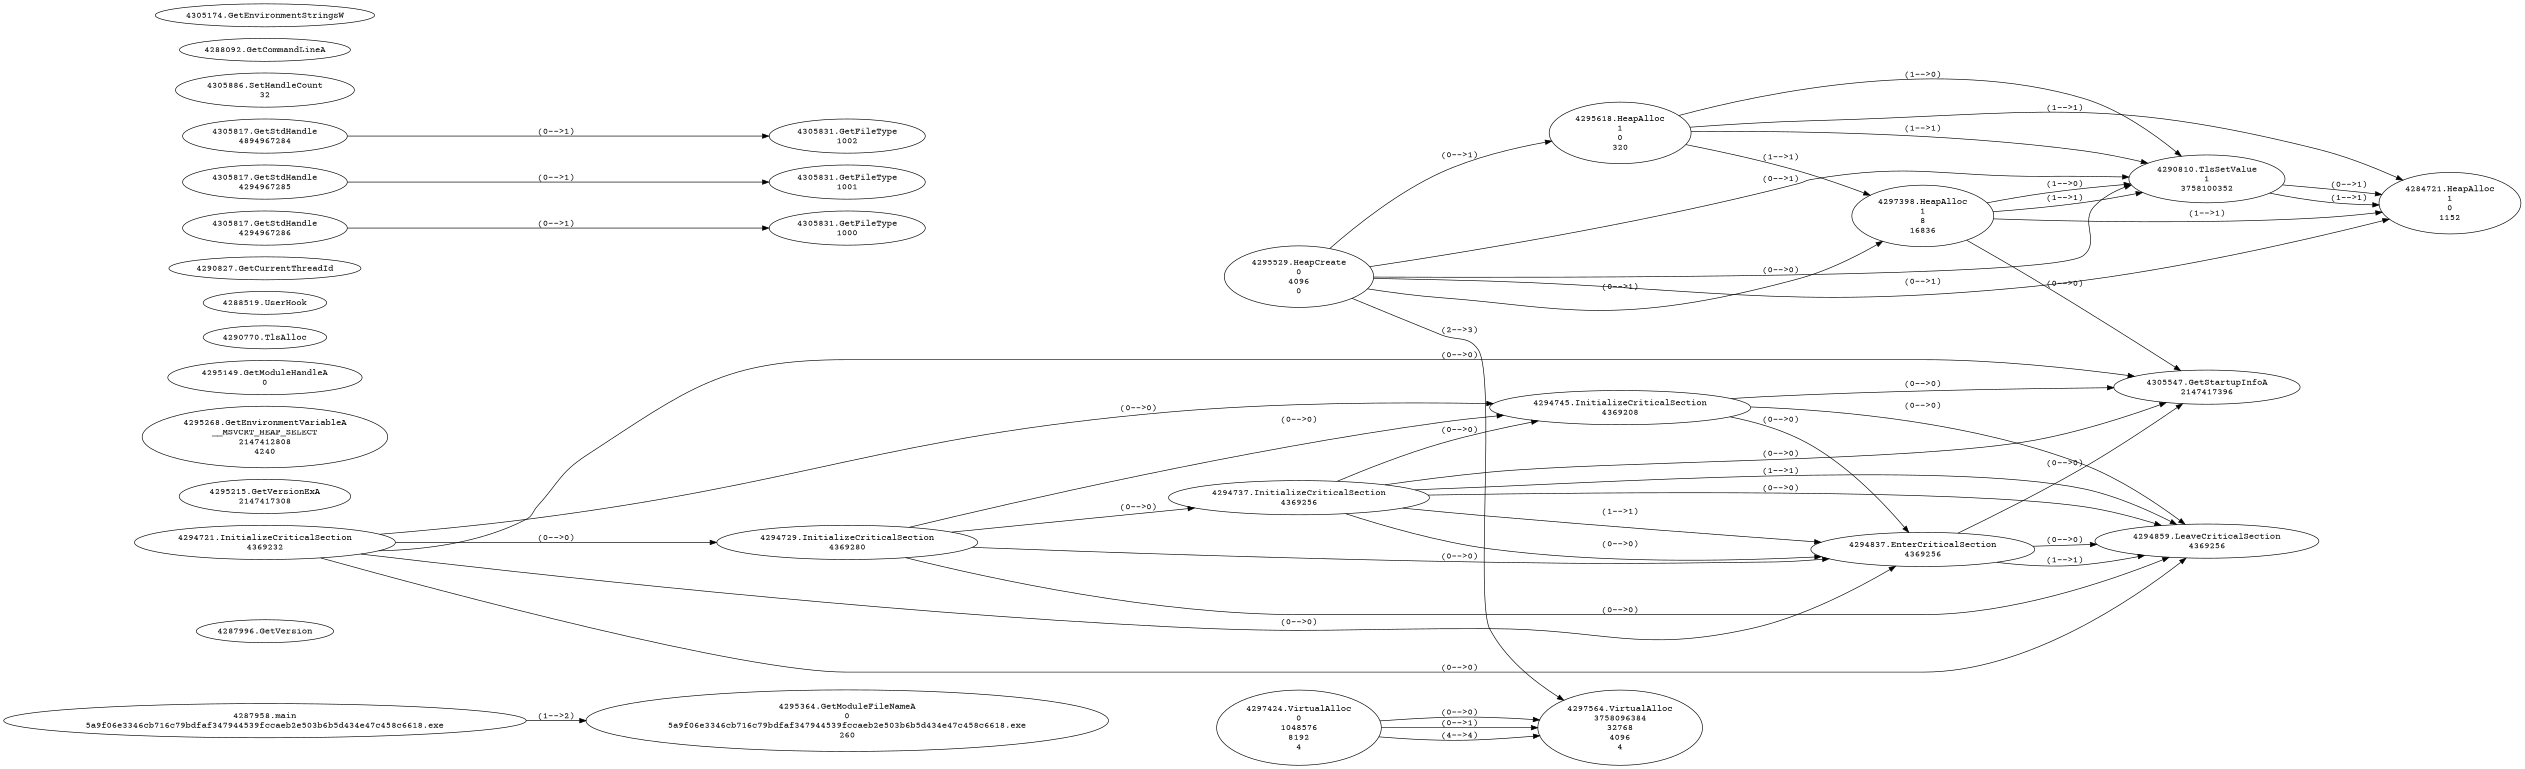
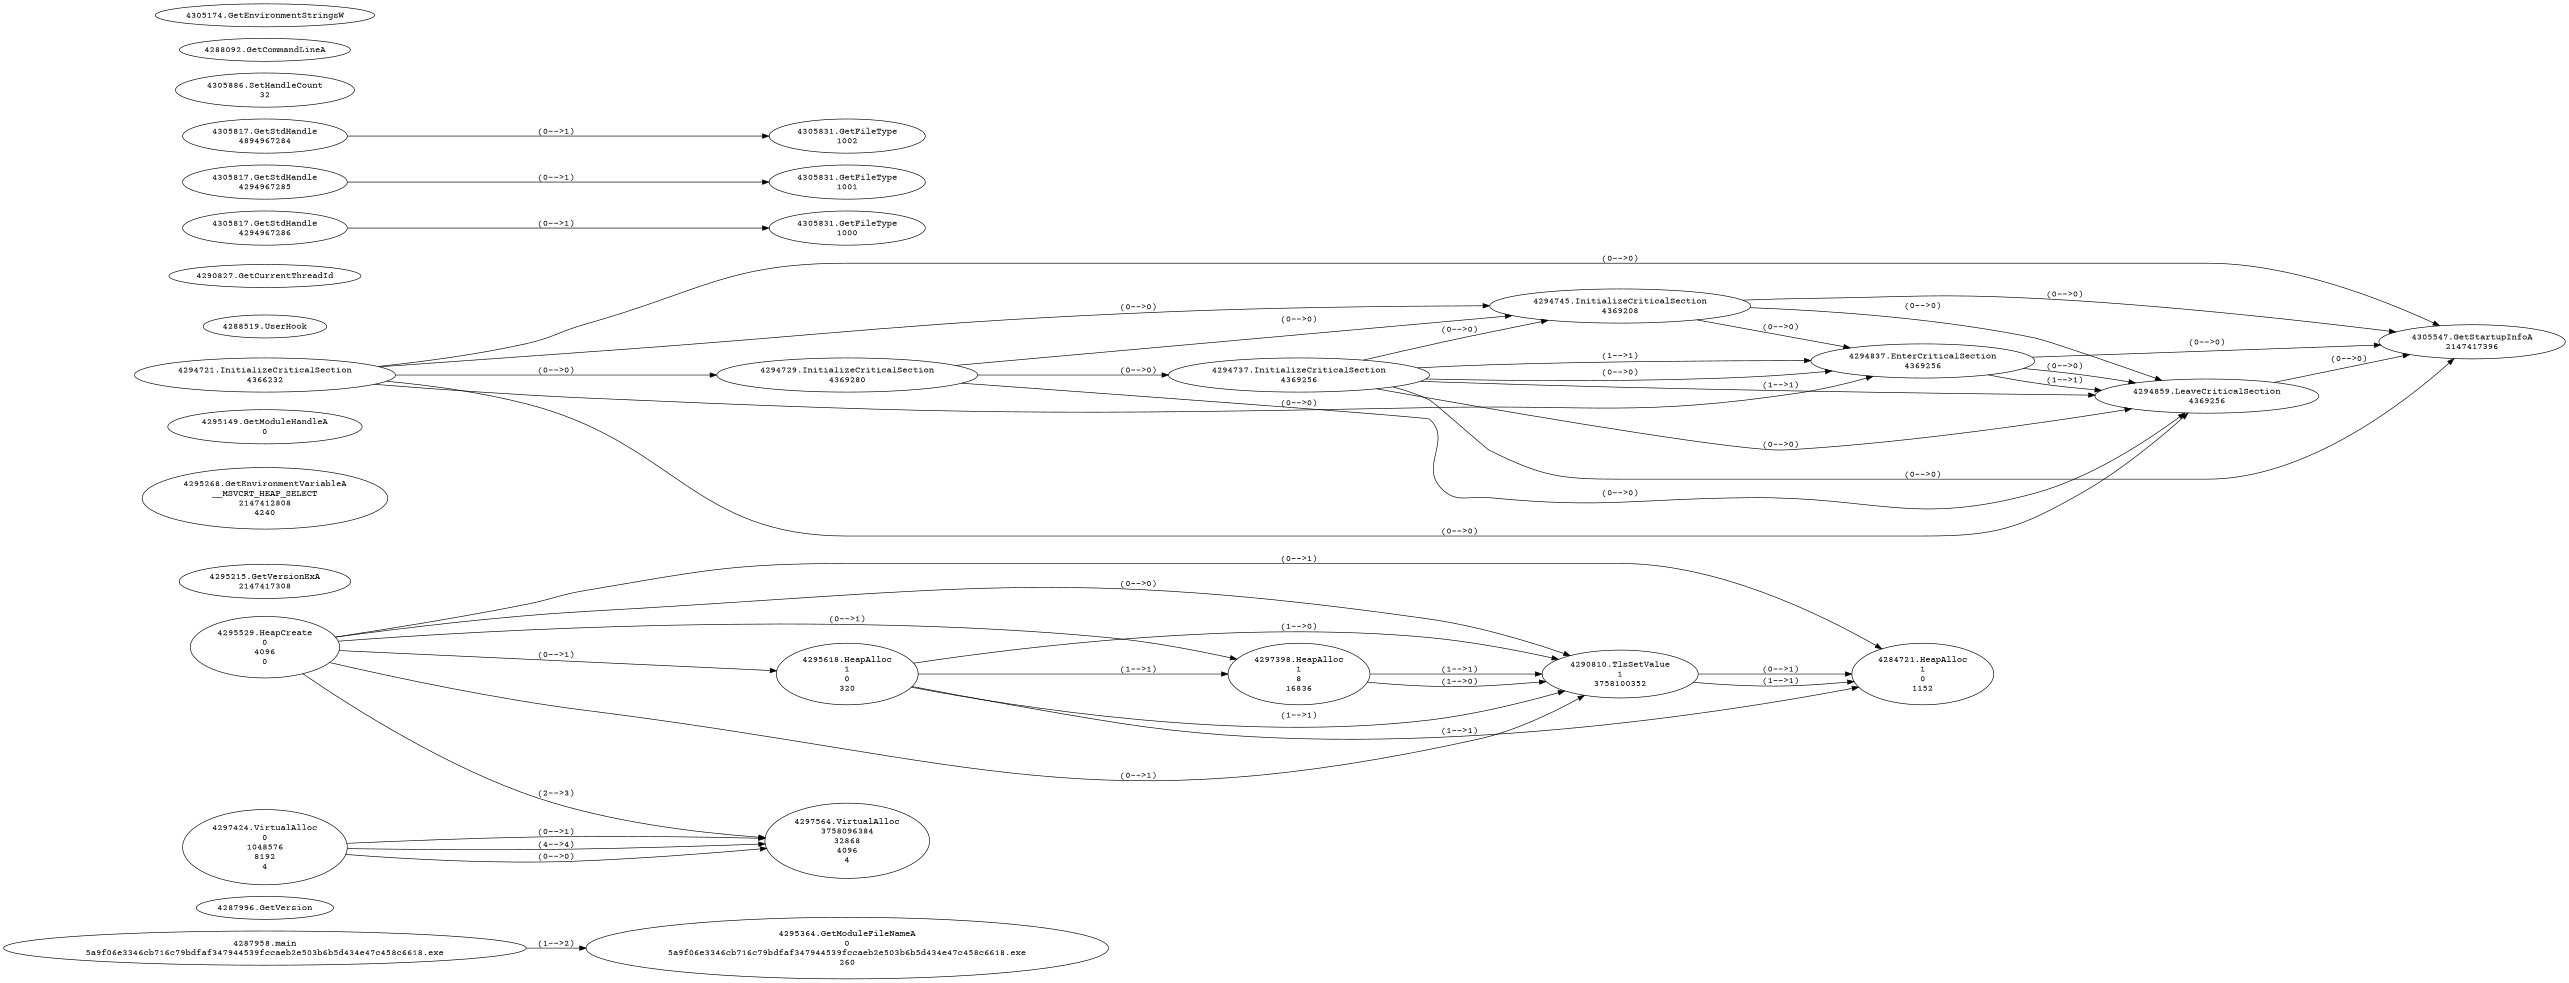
(2185, 222) -> none
(2072, 302) -> (2339, 369)
(265, 337) -> none
(265, 542) -> (265, 375)
(1397, 560) -> none
(1620, 728) -> (847, 841)
